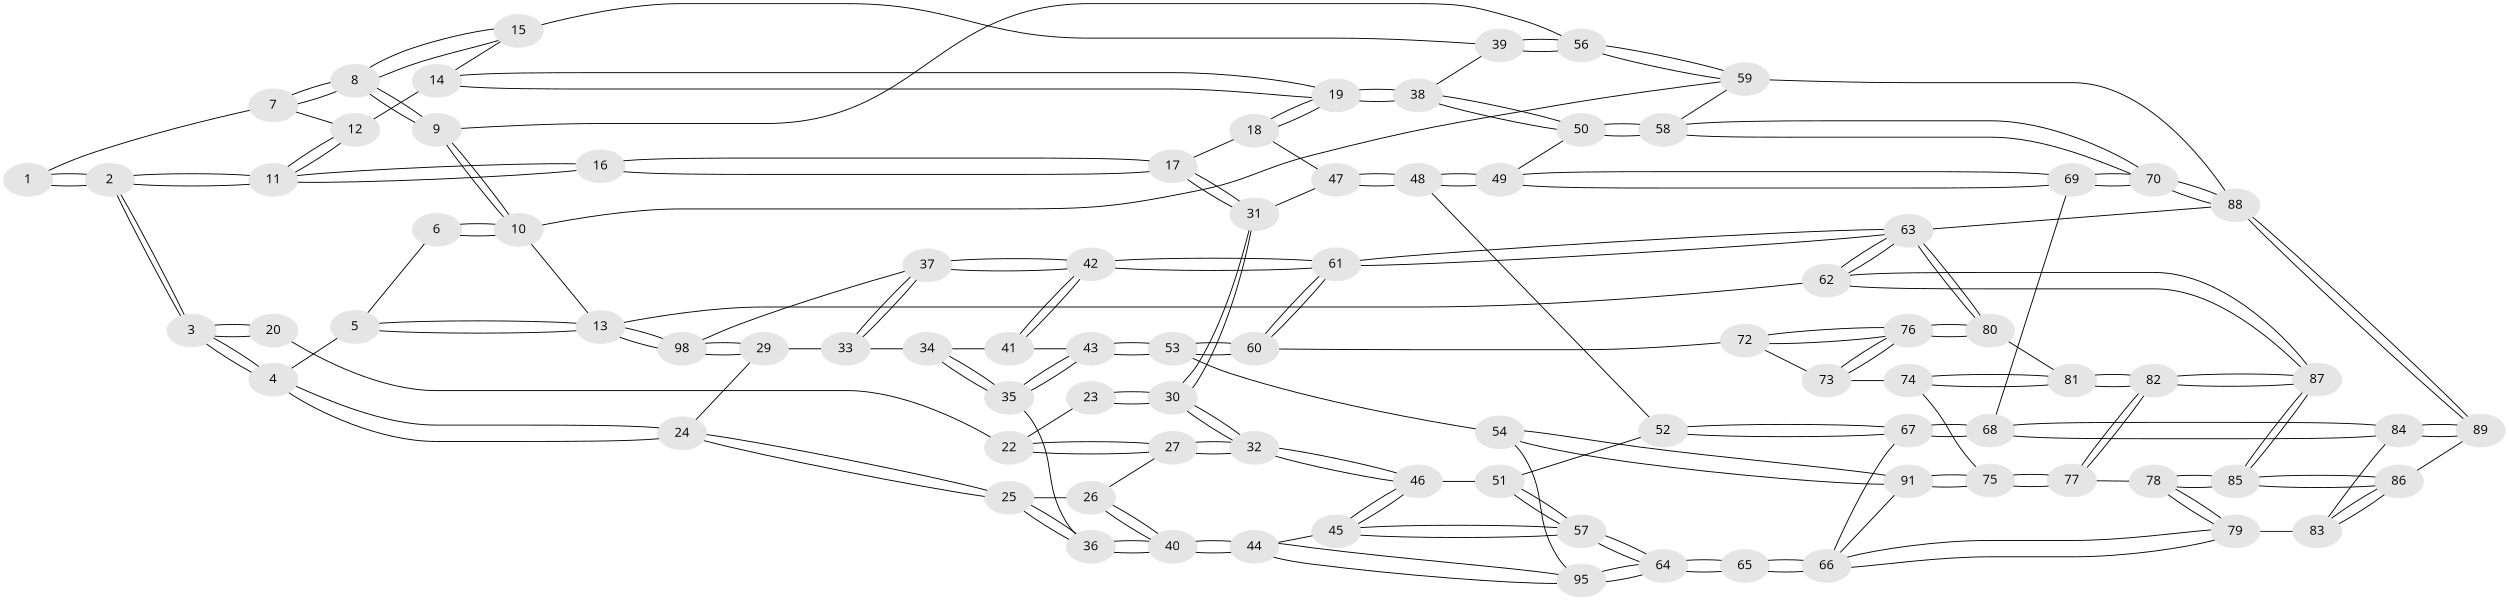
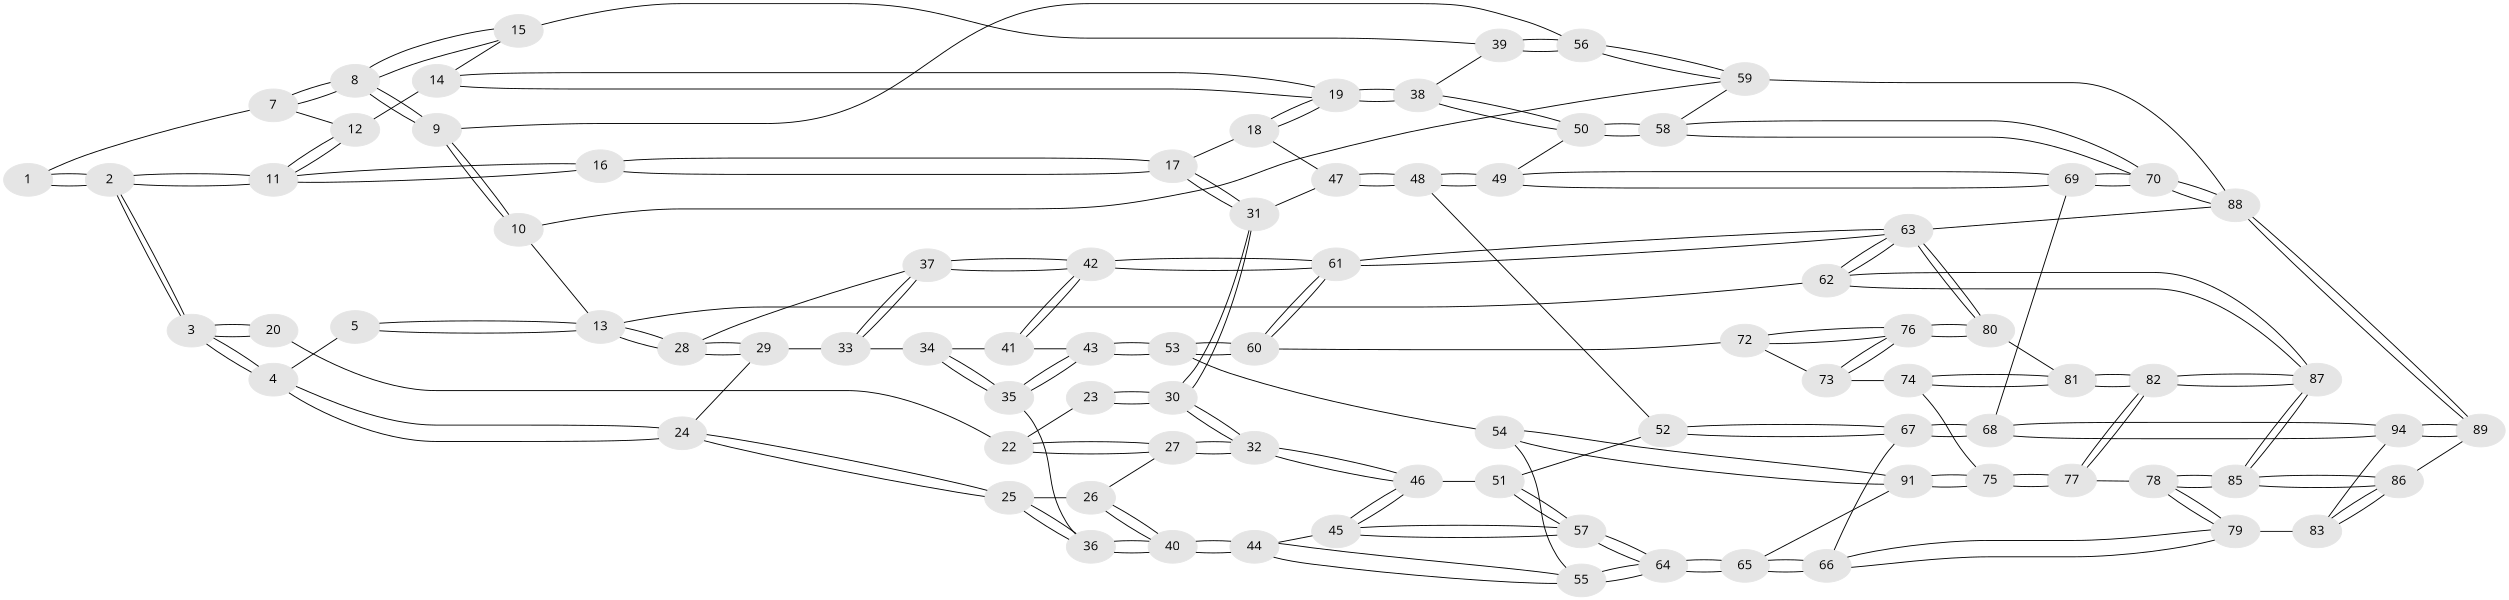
(437, 230) -> none
(682, 349) -> (682, 349)
(2399, 431) -> (2399, 431)
(1867, 524) -> (1827, 524)
(1581, 580) -> (1581, 580)
